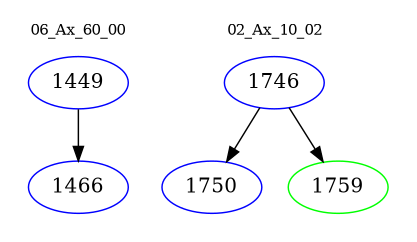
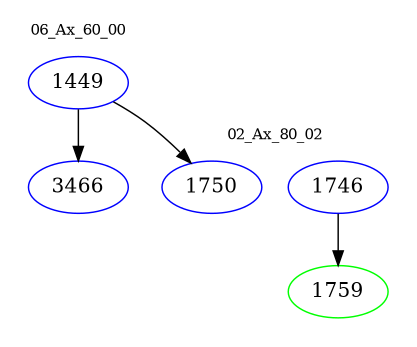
(275, 31) -> (275, 136)
(247, 128) -> (160, 134)
(78, 187) -> (78, 187)
